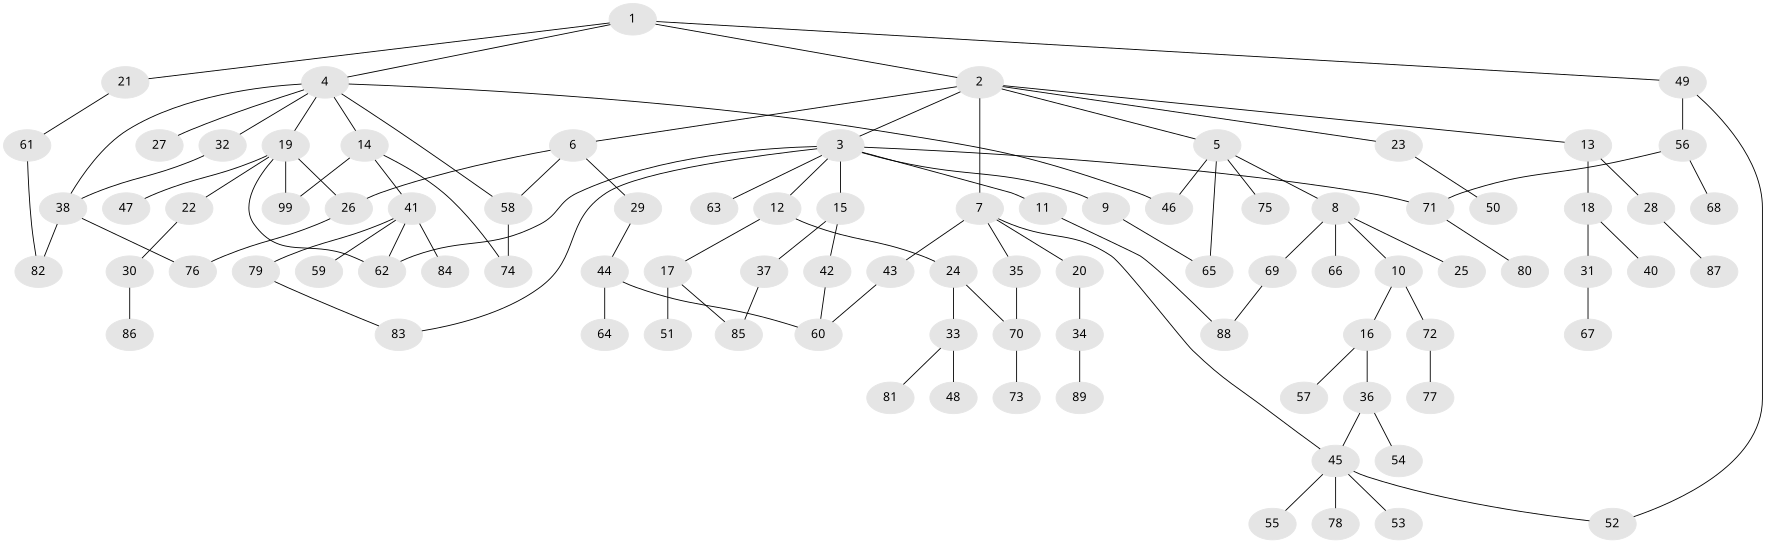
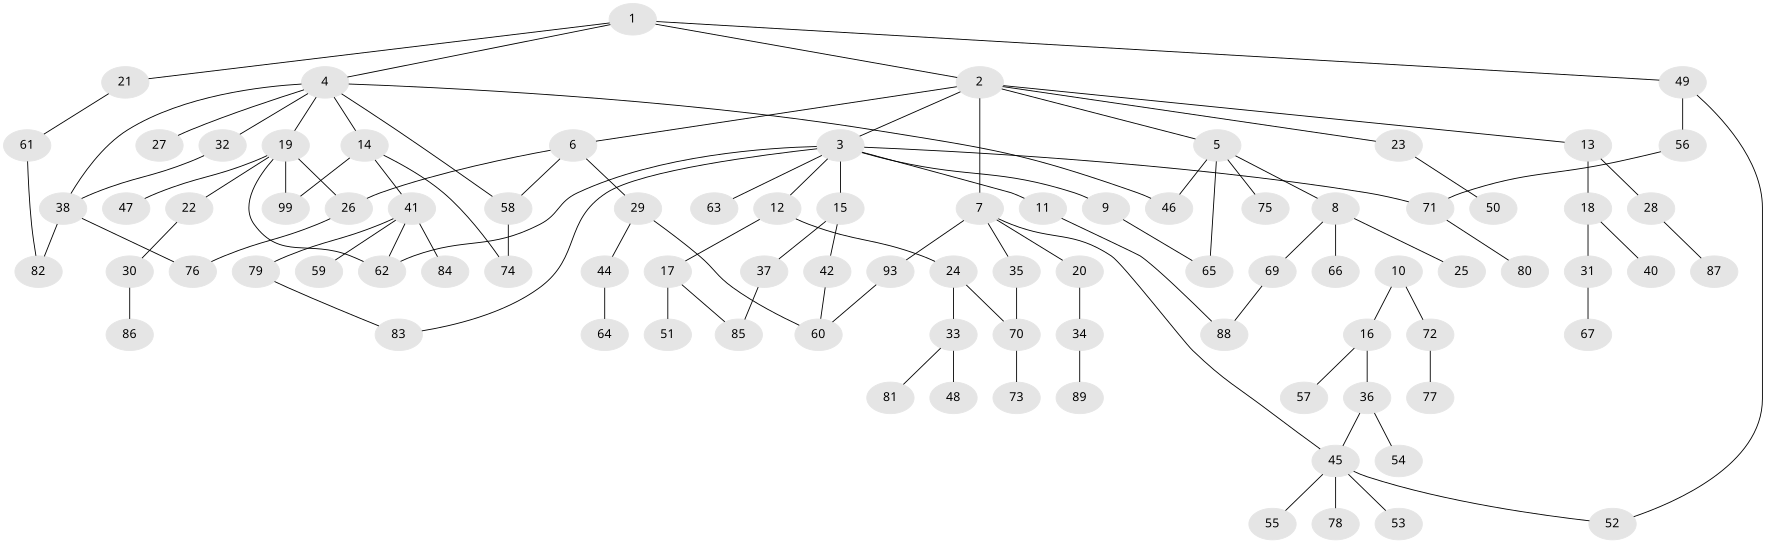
(1714, 209) -> none
(1367, 240) -> none
(890, 272) -> (890, 272)
(719, 308) -> (722, 279)
